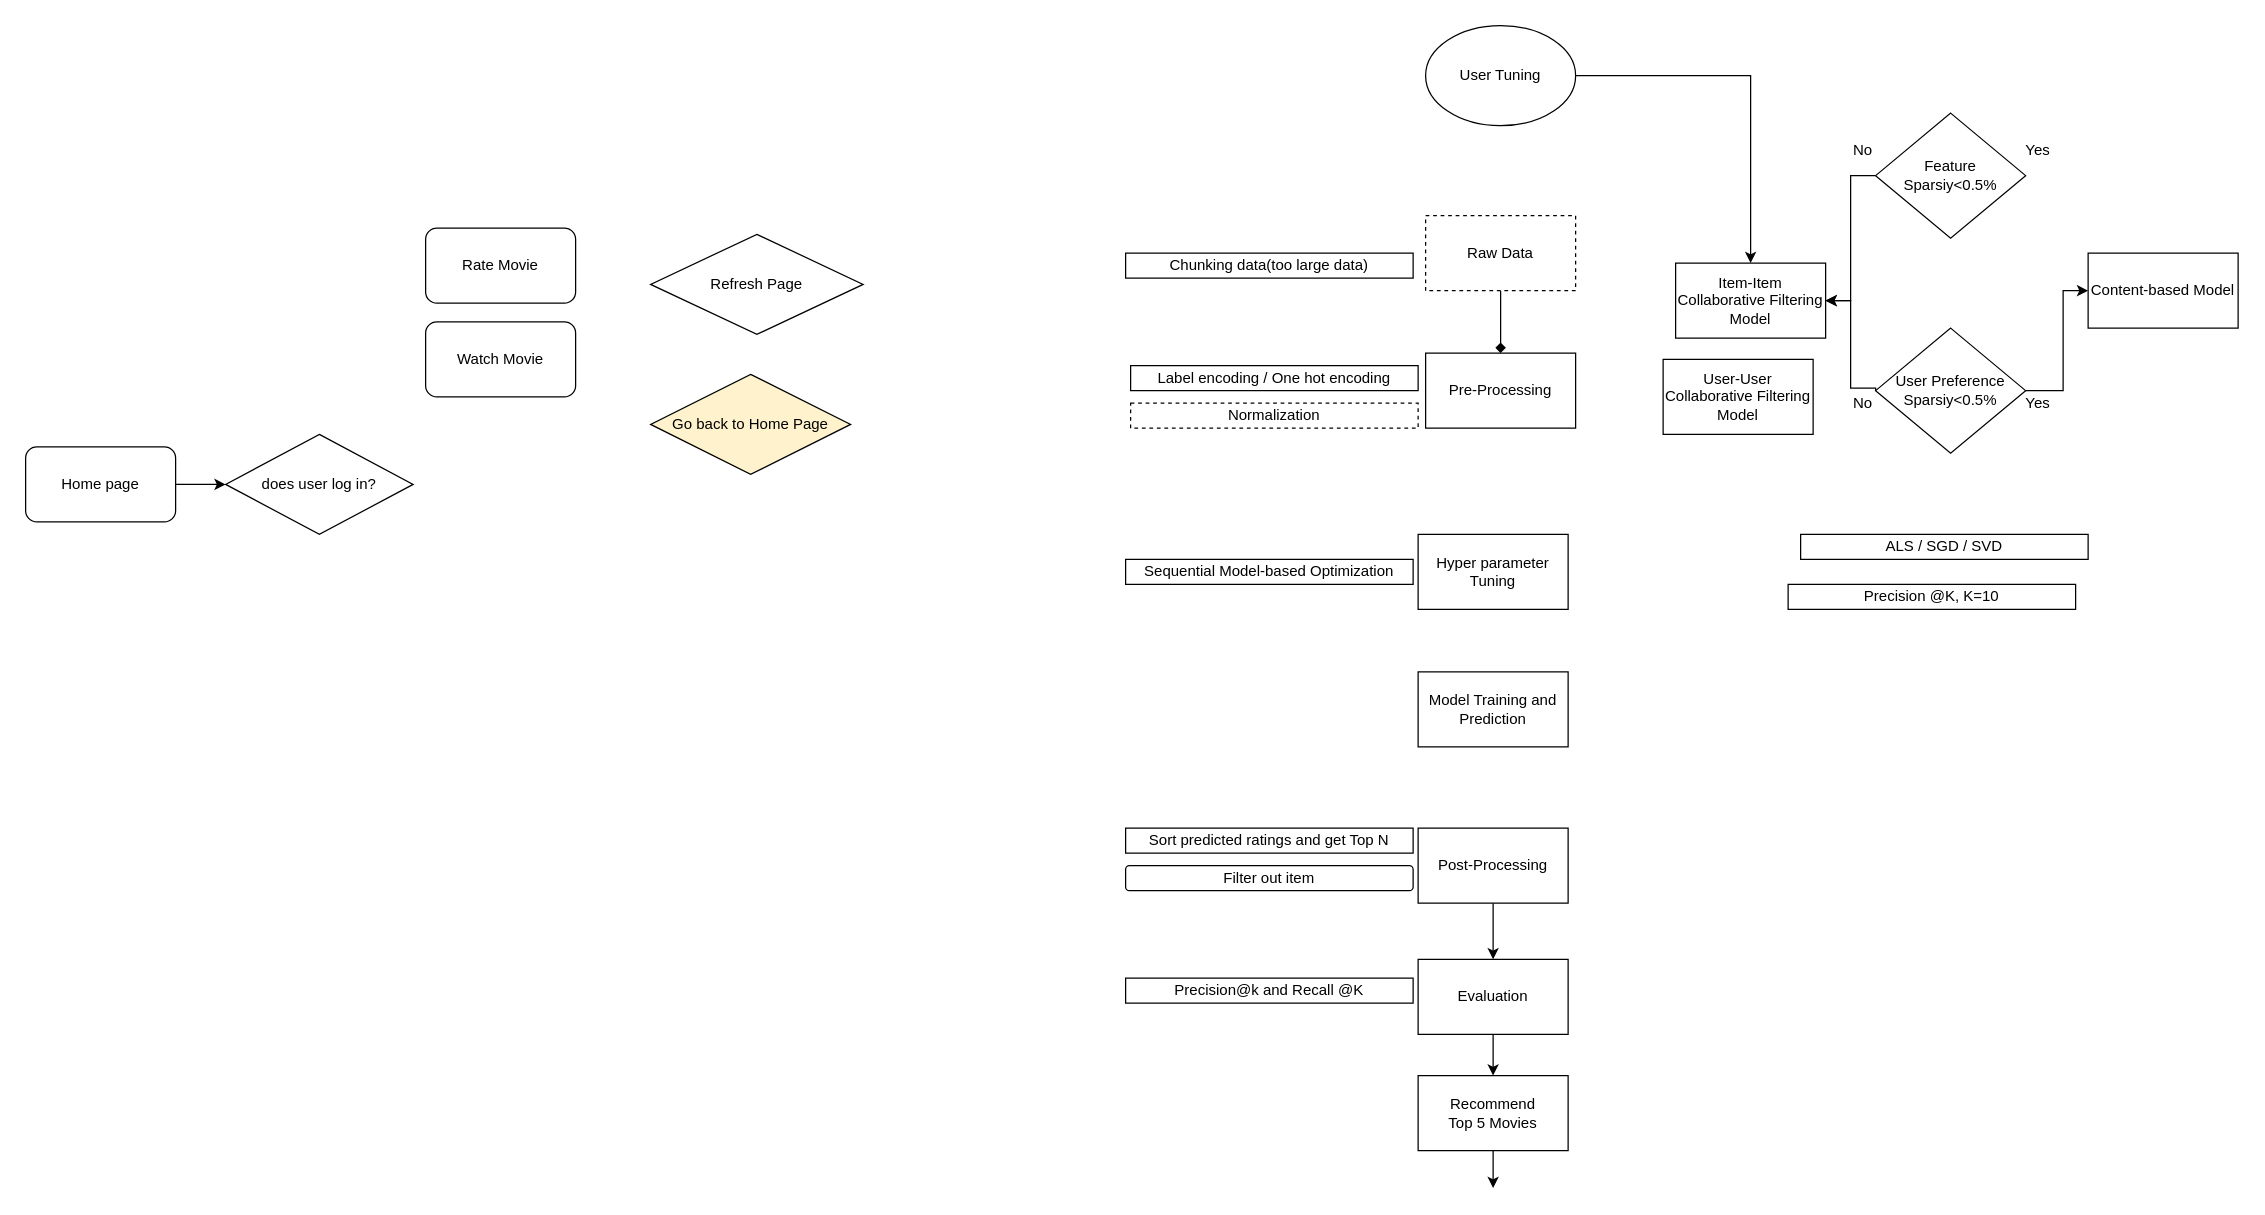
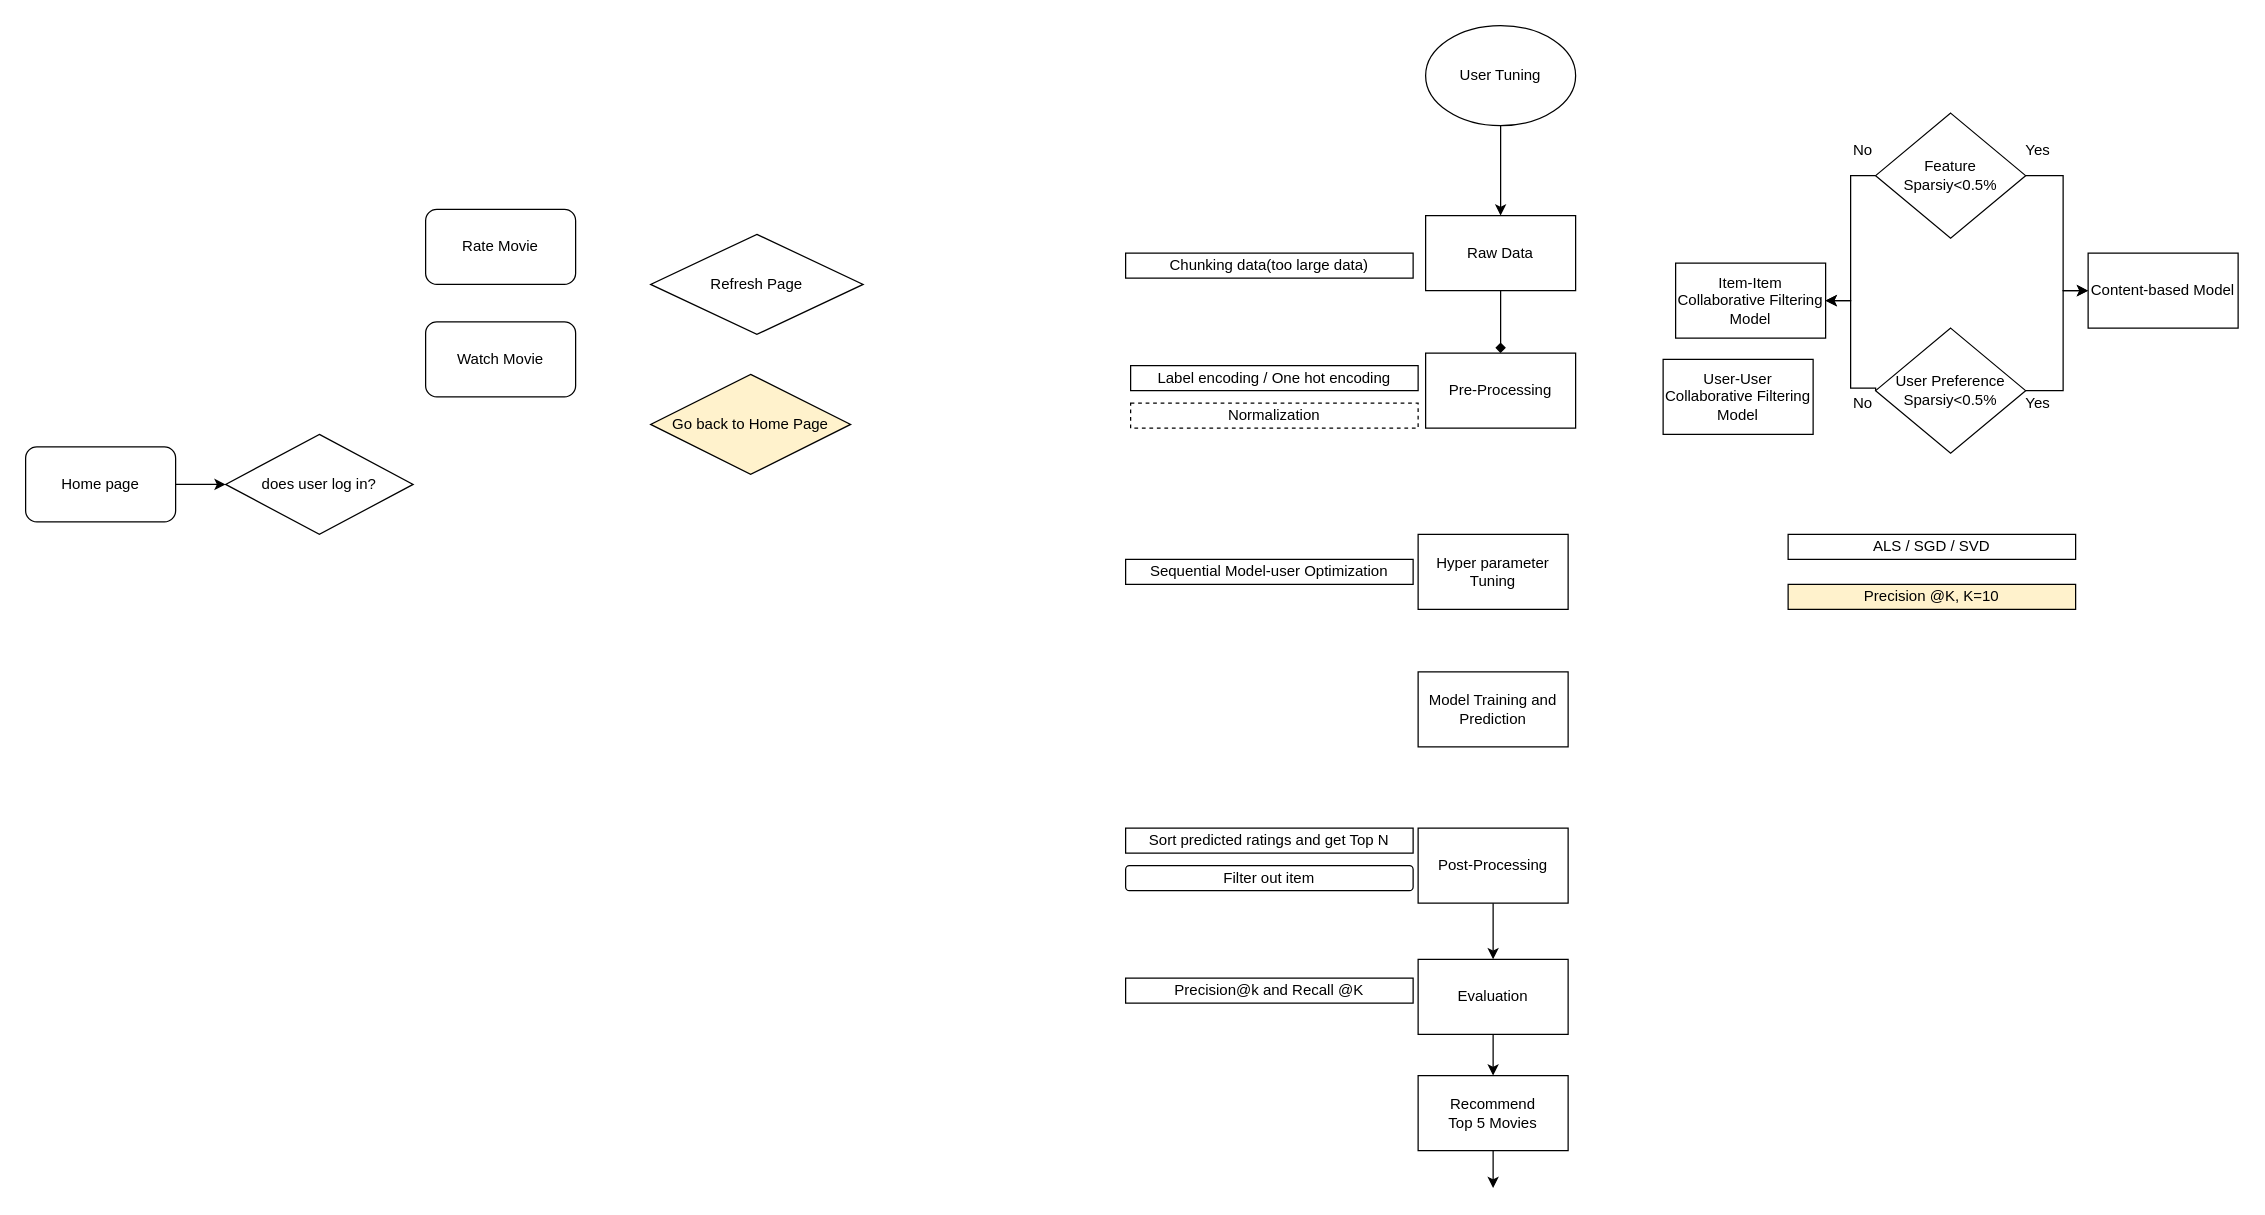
(1751, 78) -> (1501, 167)
none -> (2063, 213)
(1501, 253) -> (1501, 253)
(501, 266) -> (501, 247)
(1944, 547) -> (1932, 547)
(1269, 572) -> (1269, 572)
(1932, 597) -> (1932, 597)
